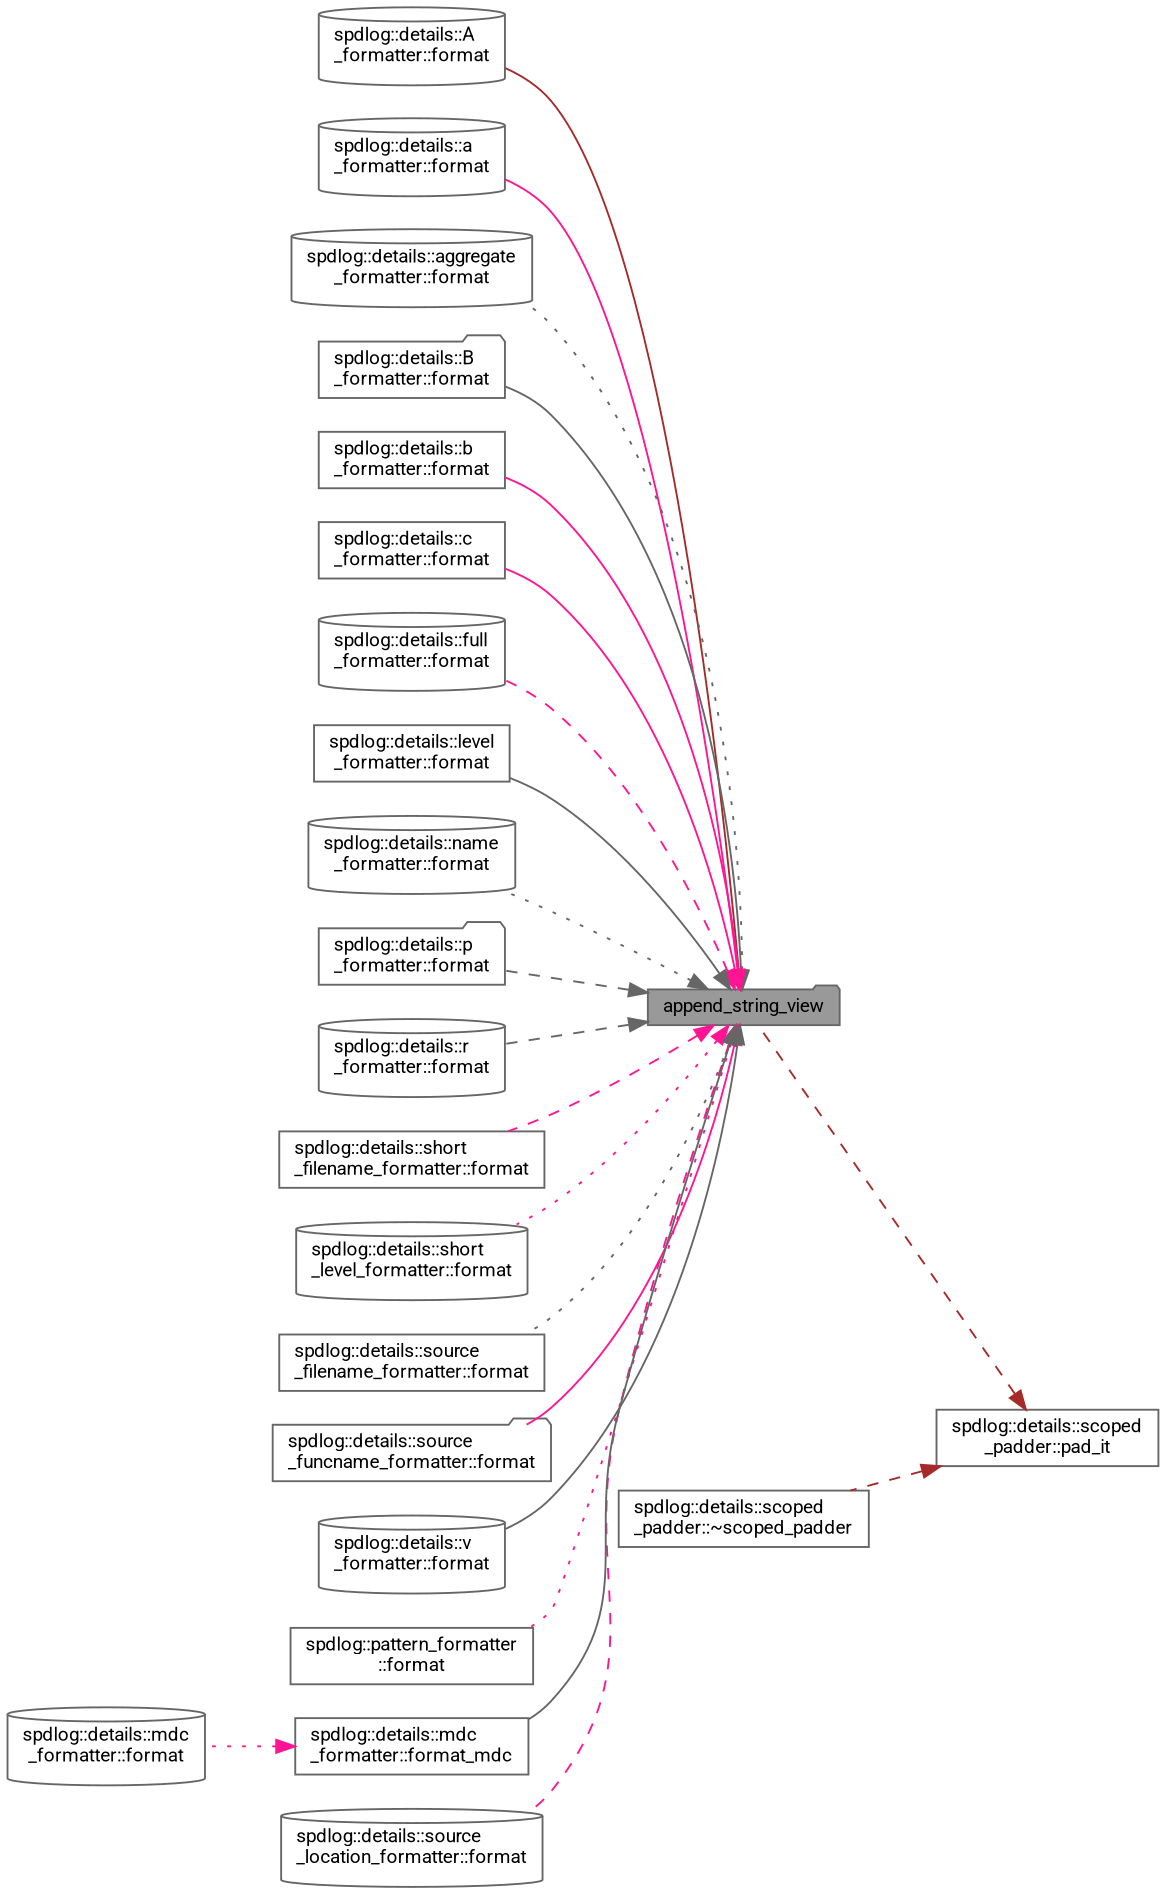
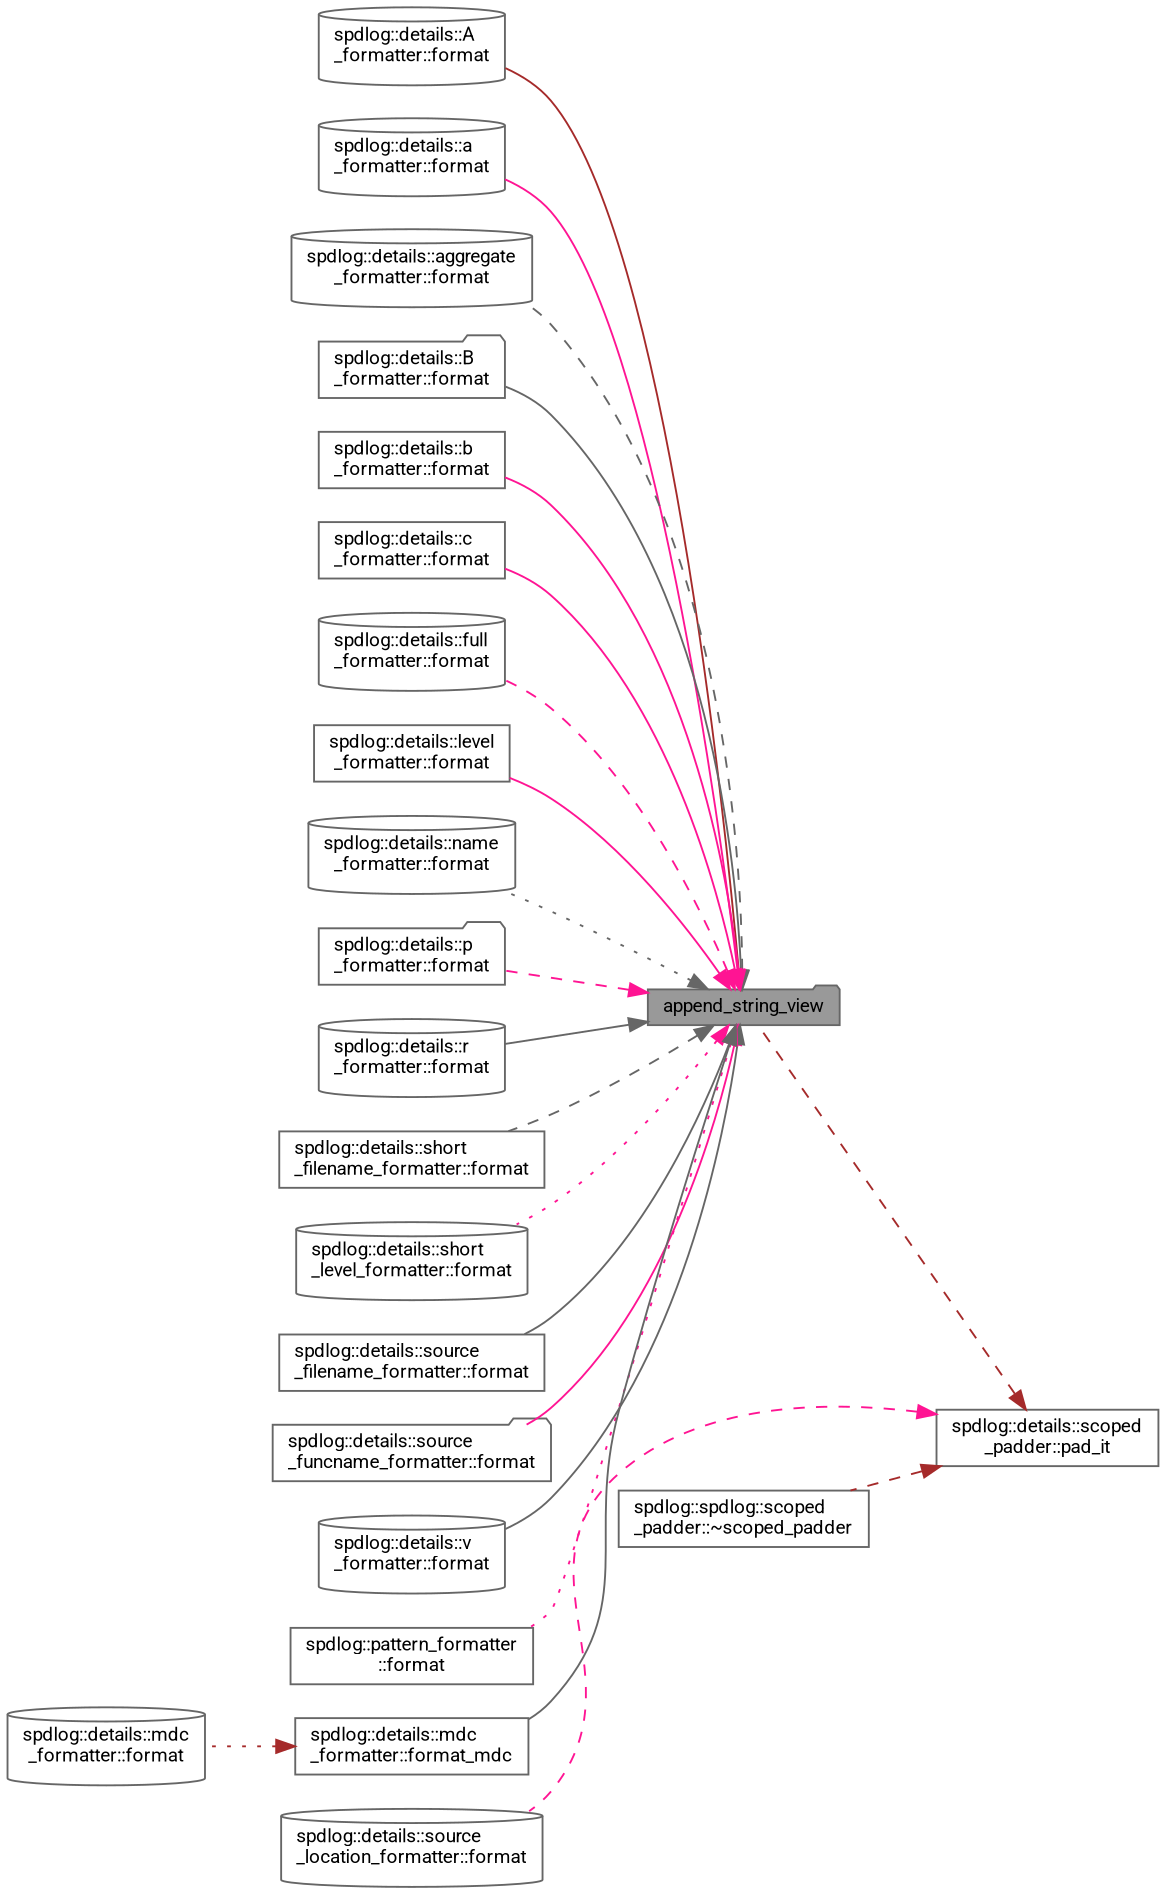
(632, 448) -> (632, 448)
(627, 862) -> (627, 862)
(567, 980) -> (567, 980)
(567, 1034) -> (567, 1034)
(605, 1088) -> (605, 1088)
(648, 1205) -> (648, 1205)
(744, 1519) -> (744, 1519)
(610, 1632) -> (624, 1470)
(241, 1746) -> (241, 1746)
